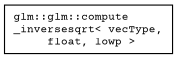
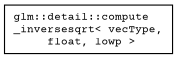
(89, 29) -> (89, 29)
